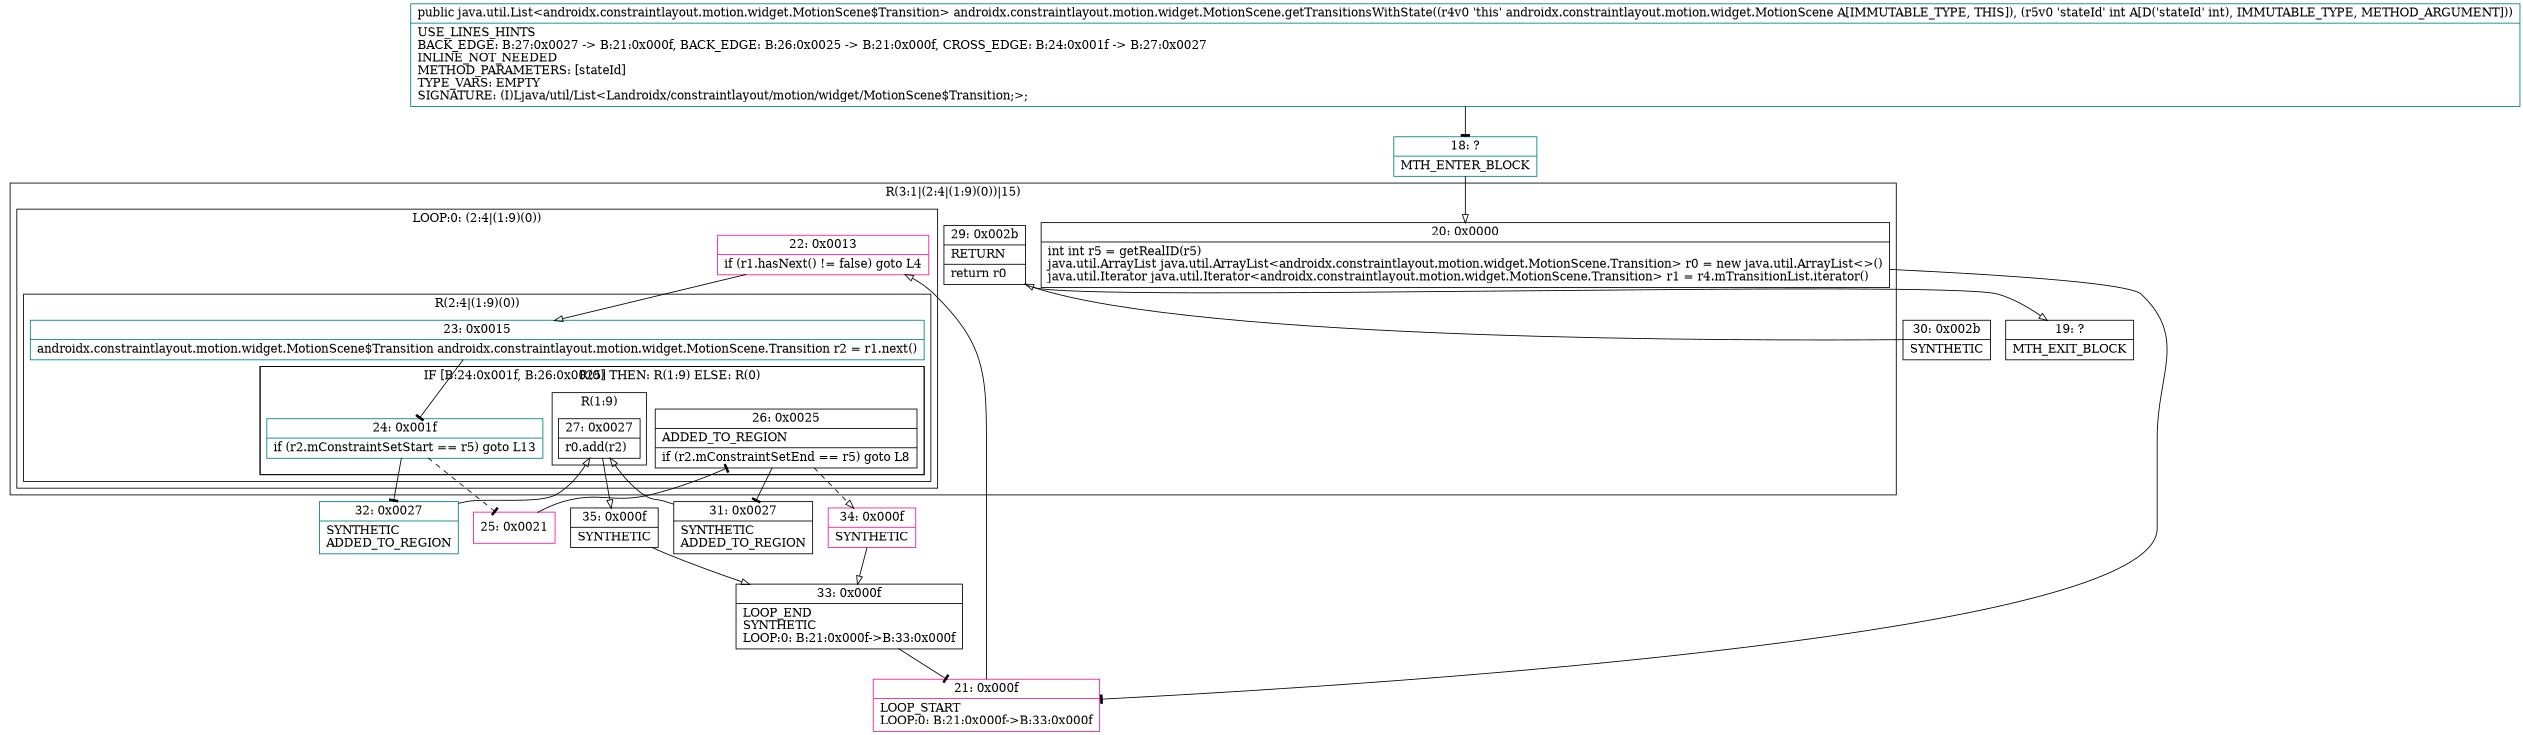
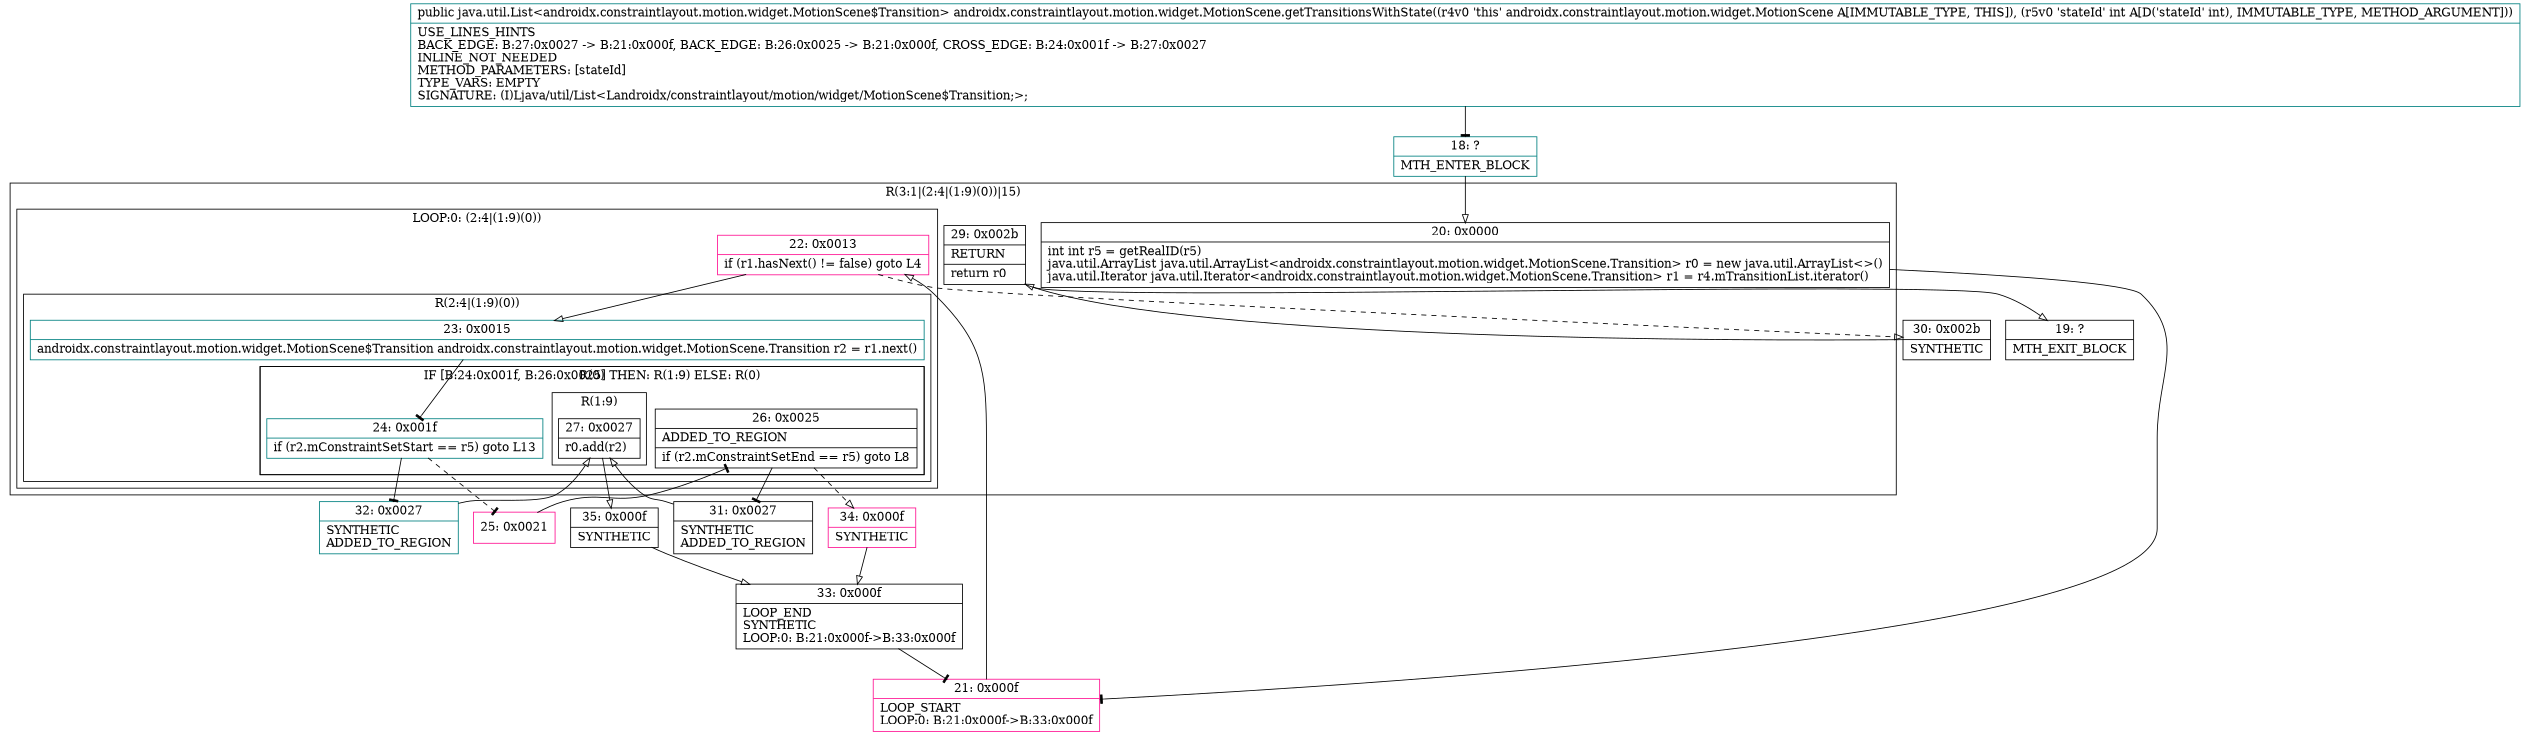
none -> (1385, 313)
